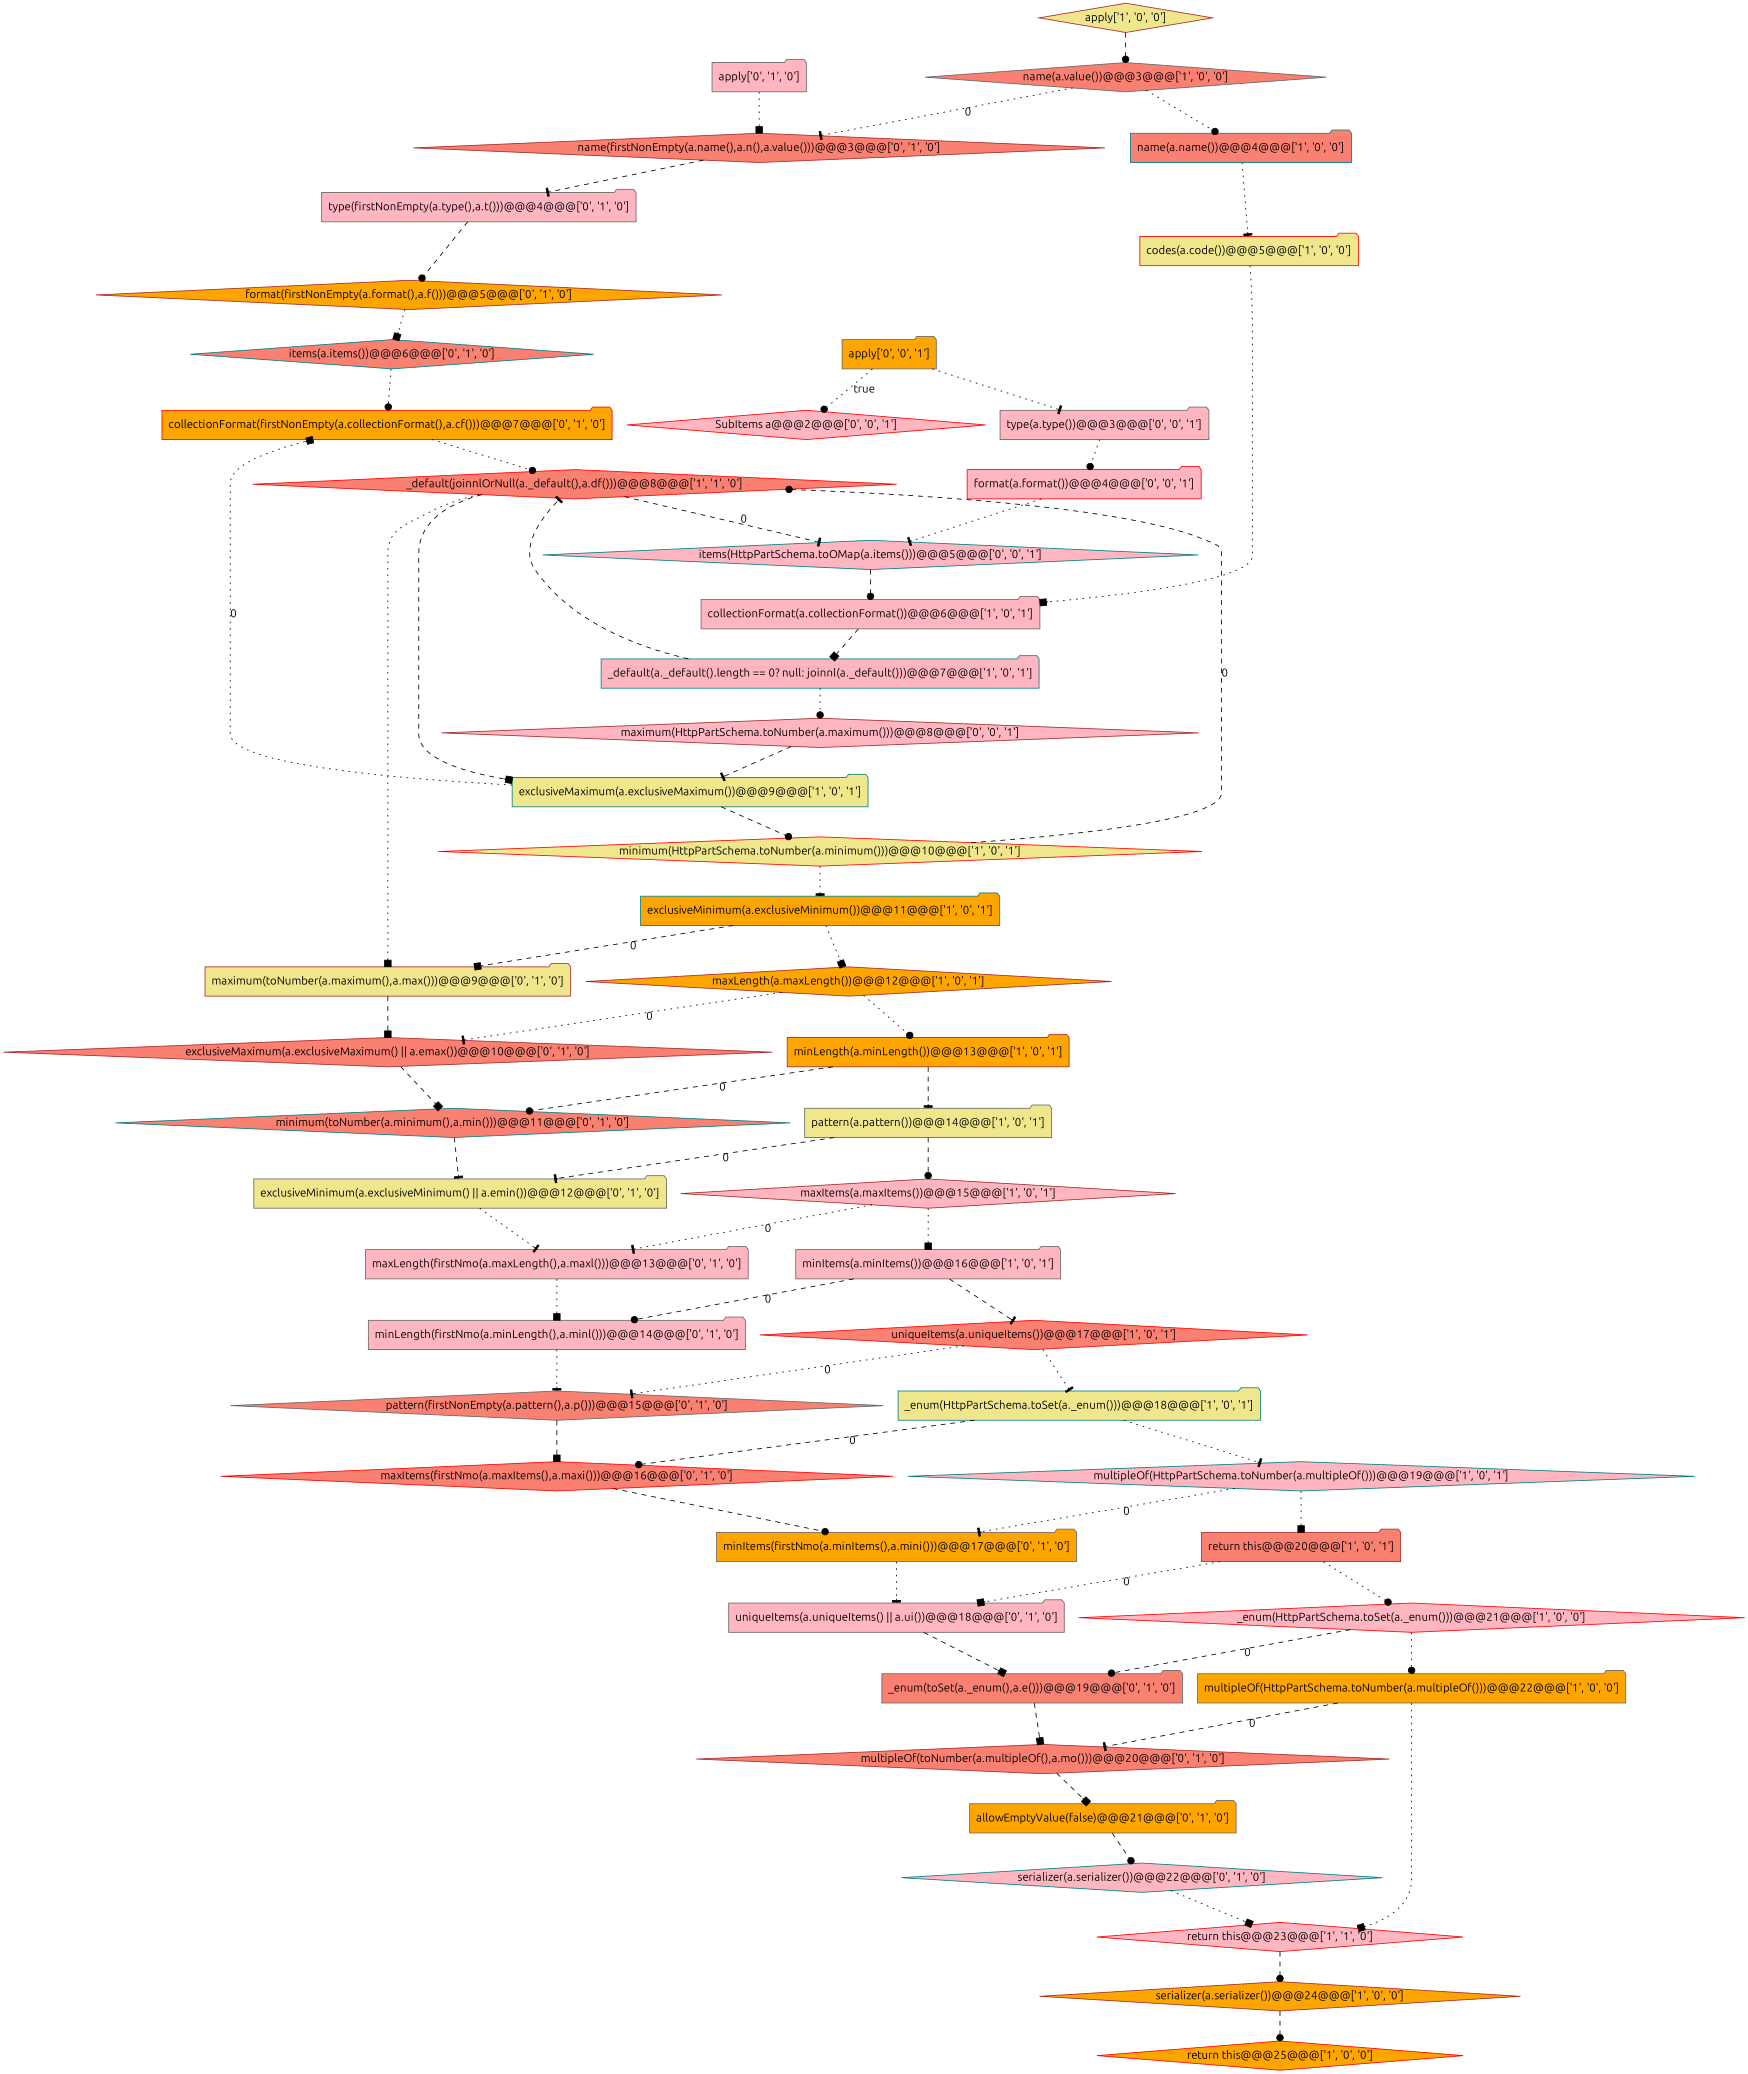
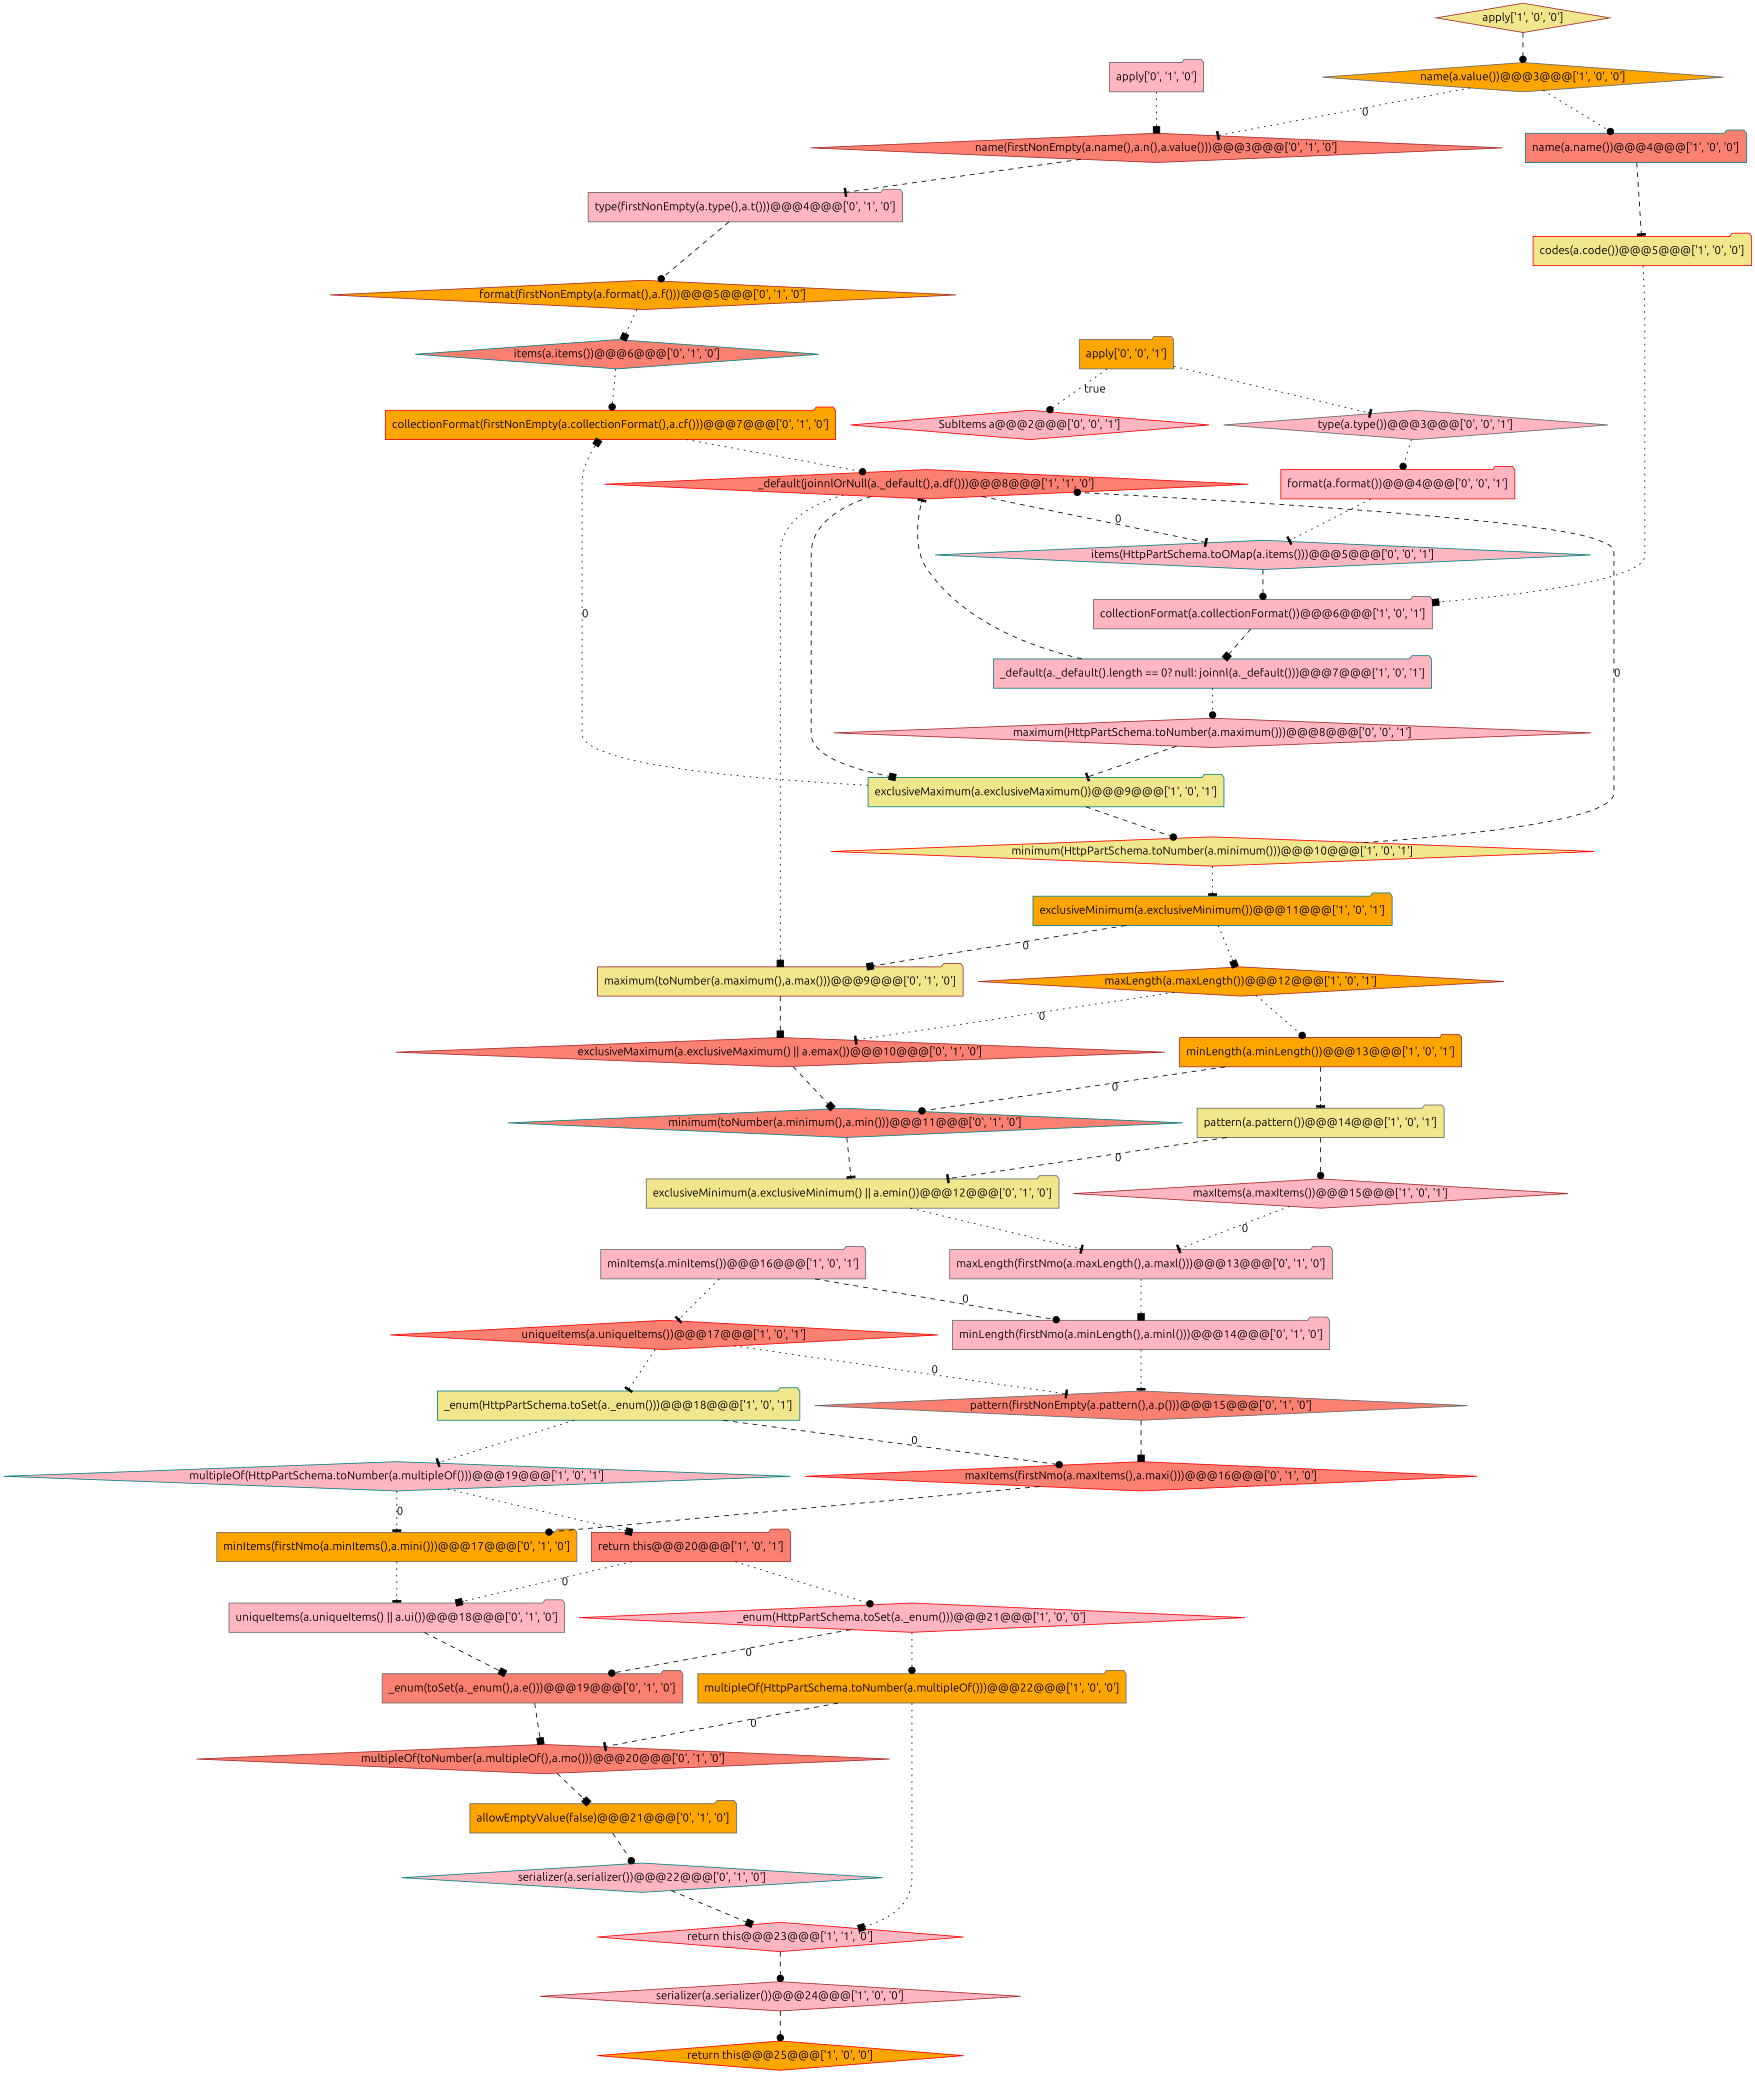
(1126, 77) -> (1523, 77)
(1245, 197) -> (1639, 197)
(1105, 425) -> (1416, 425)
(928, 1225) -> none
(980, 1299) -> (700, 1298)
(1208, 1906) -> (708, 1906)
(1280, 1996) -> (780, 1996)
